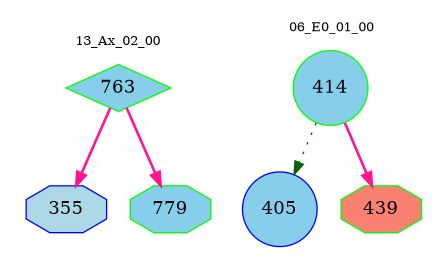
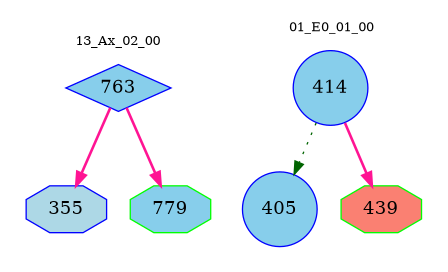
(332, 28) -> (332, 28)
(118, 88) -> (118, 88)
(331, 88) -> (331, 88)
